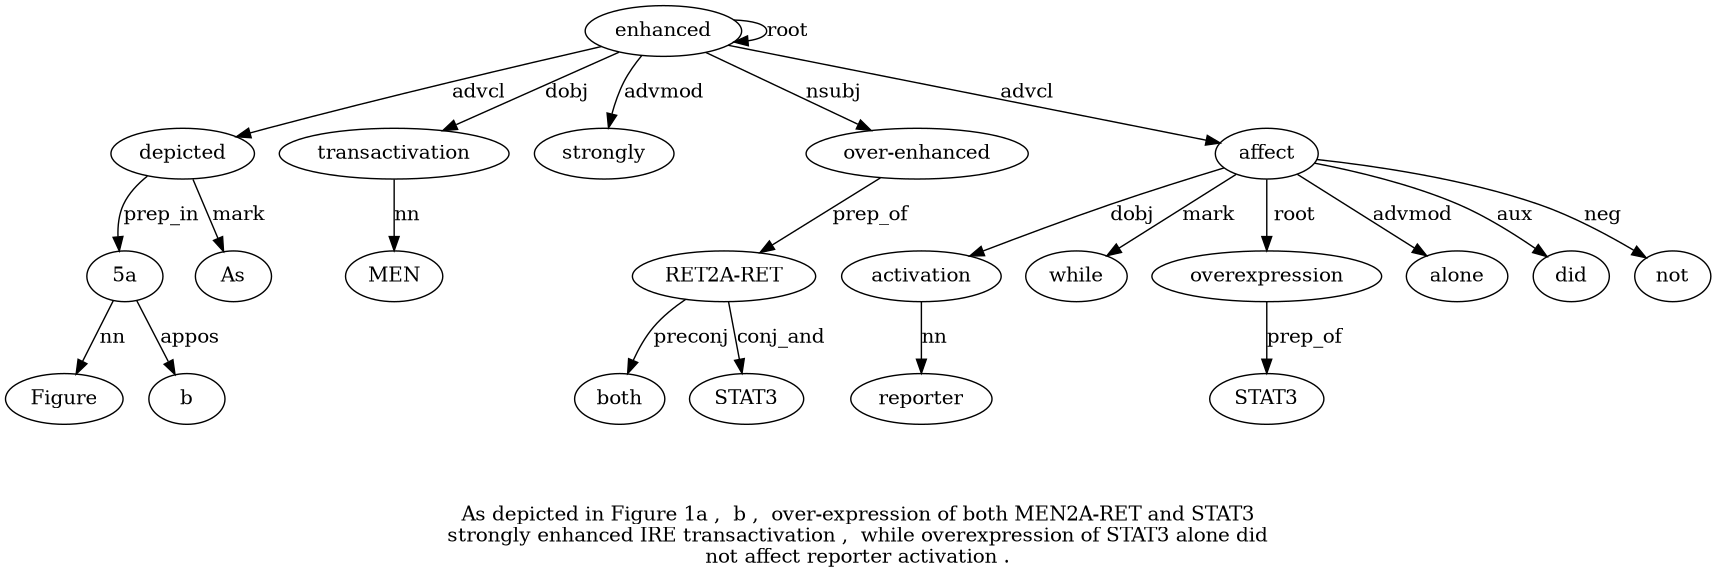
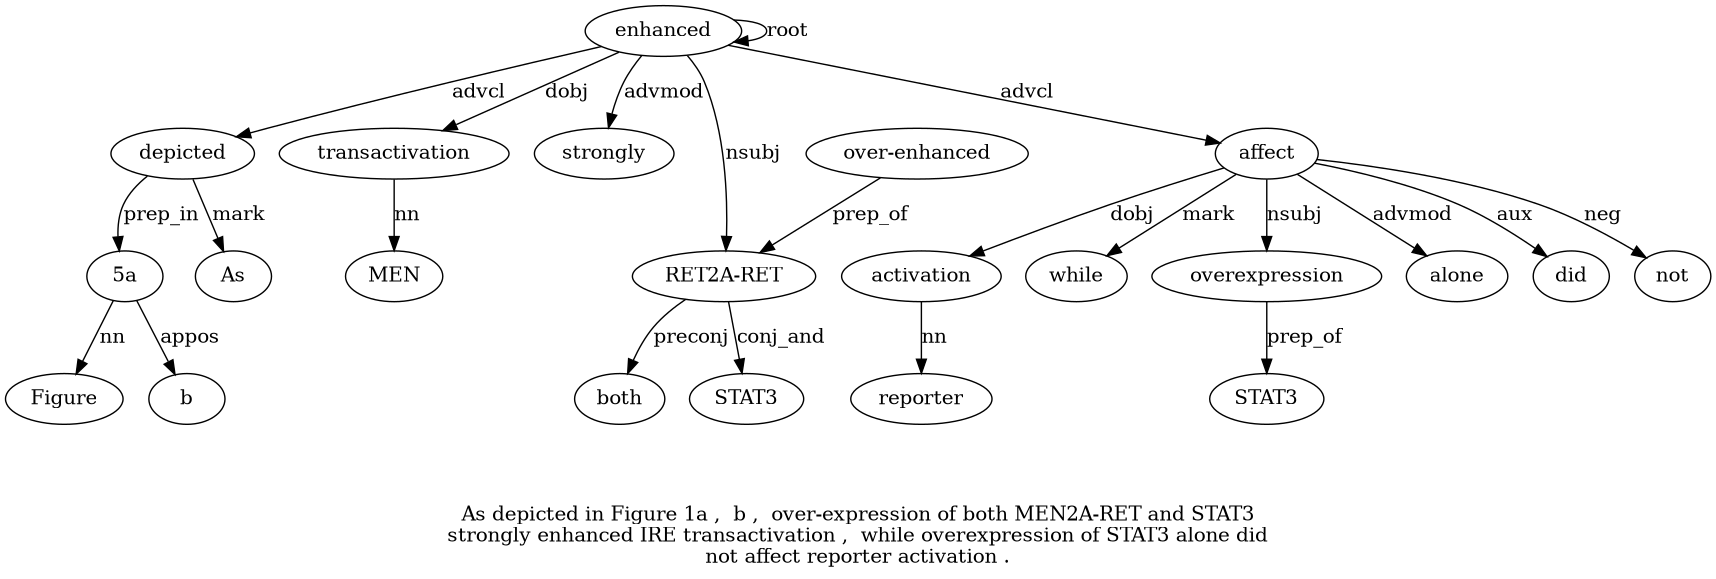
(782, 88) -> (721, 142)
(1295, 215) -> (1295, 215)
